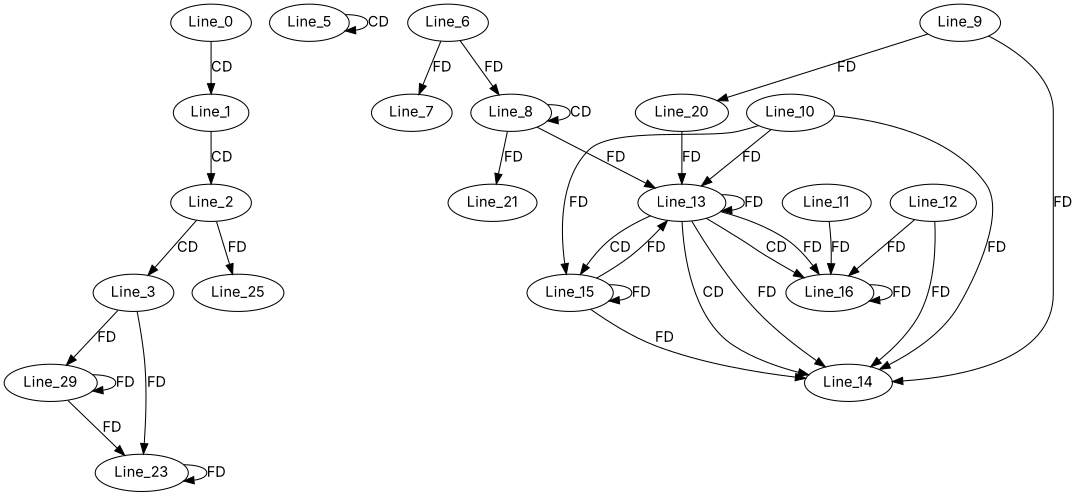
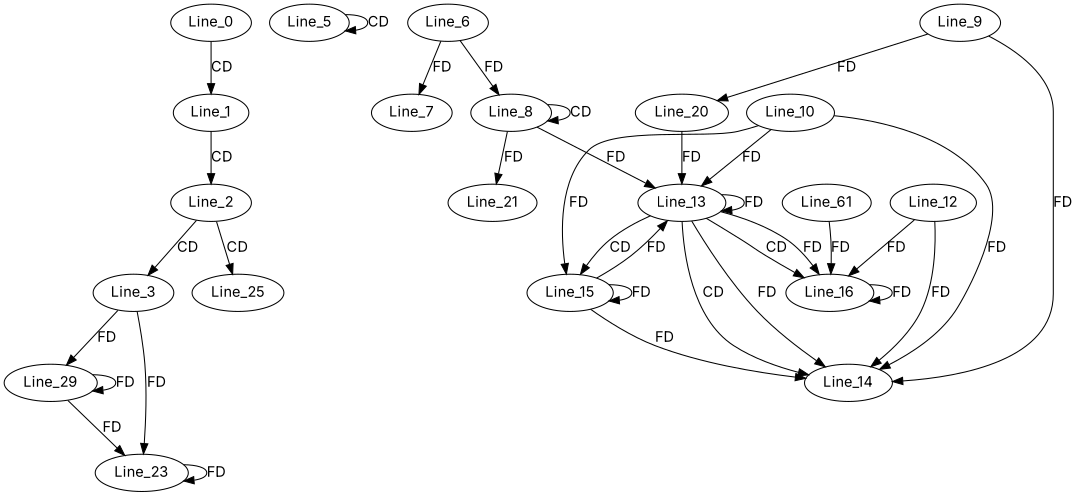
(827, 203) -> (827, 203)
(237, 248) -> (237, 248)
